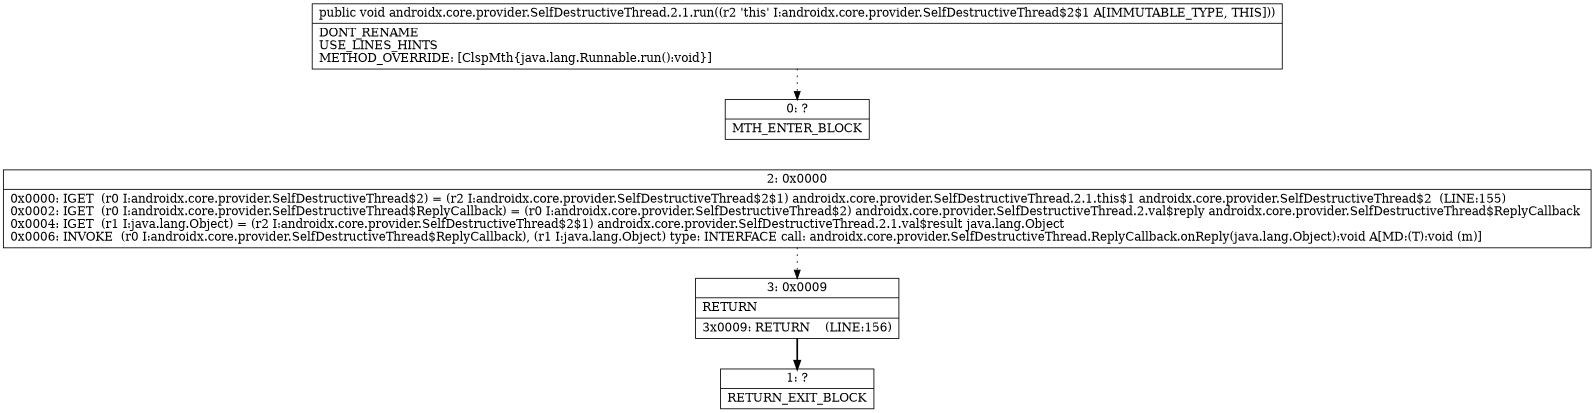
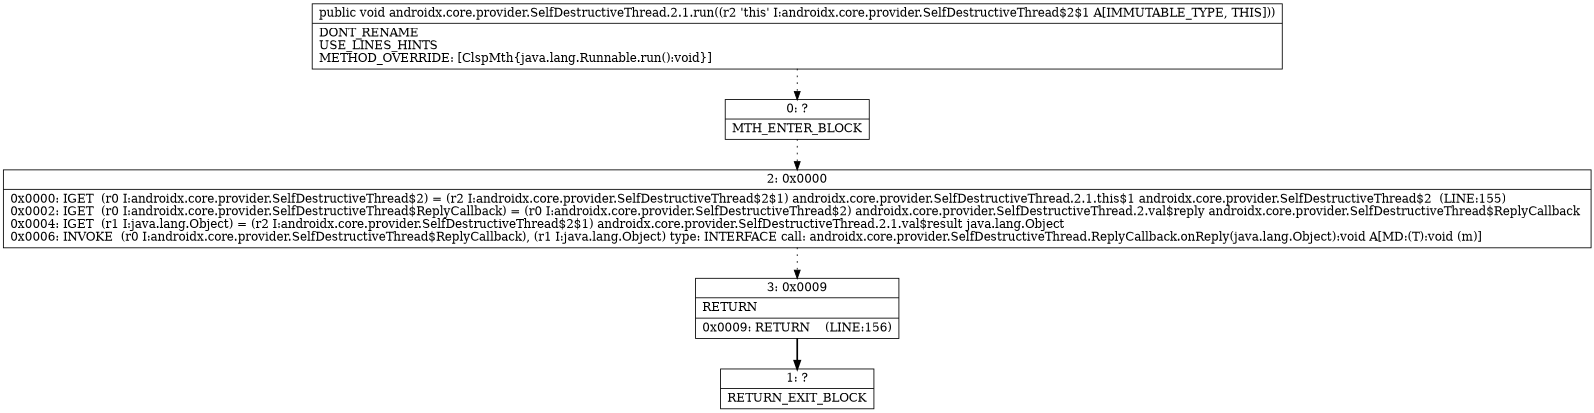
none -> (797, 150)
(797, 328) -> (797, 328)
